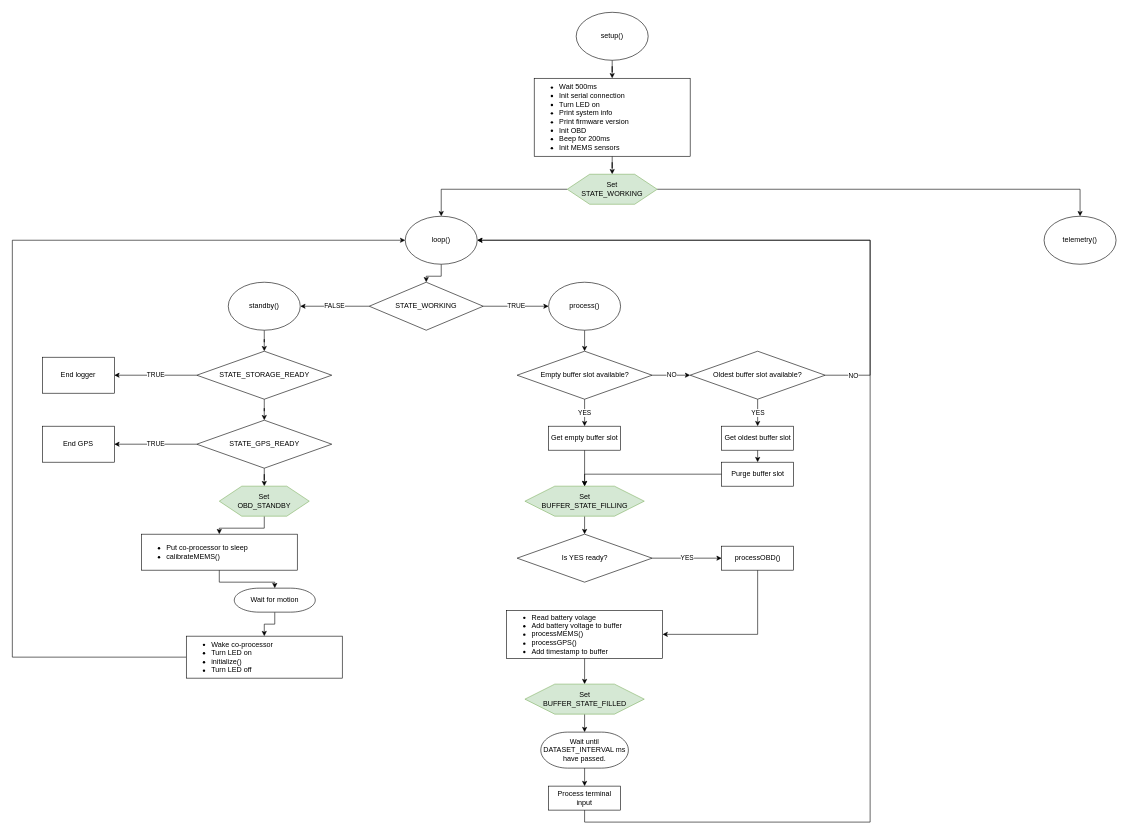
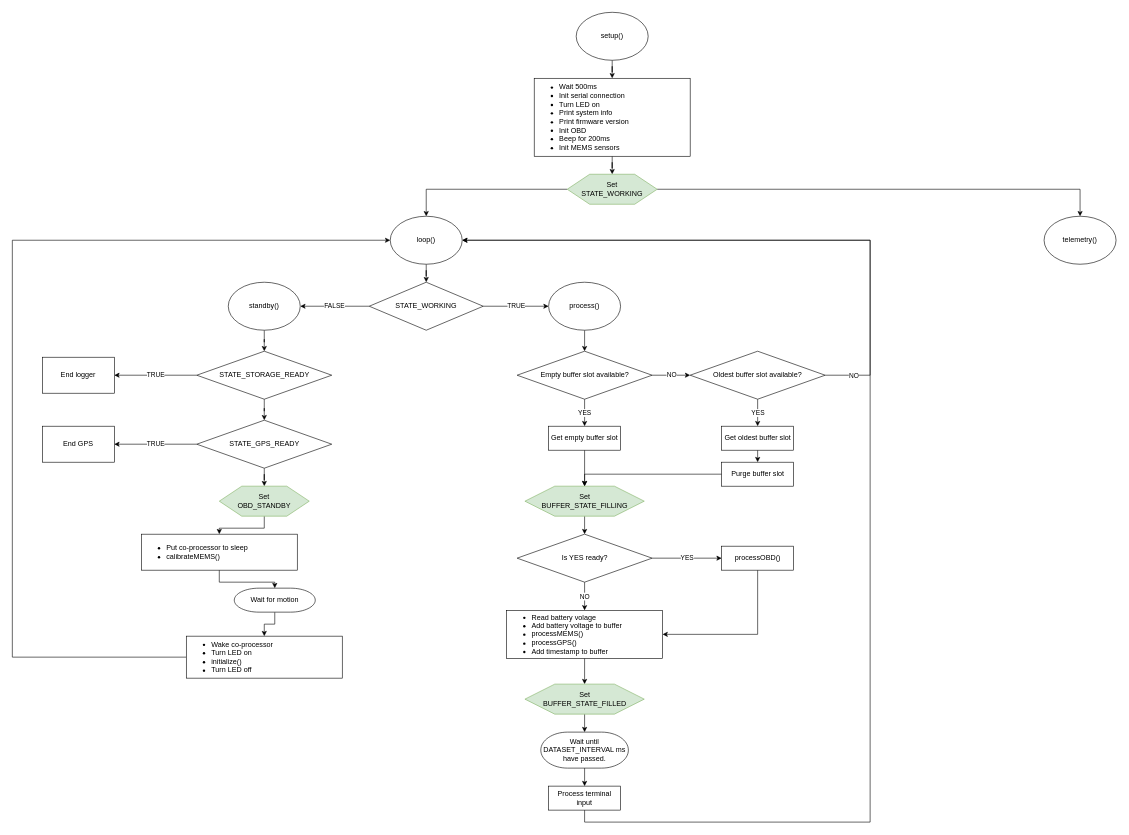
(441, 240) -> (426, 240)
none -> (585, 594)
